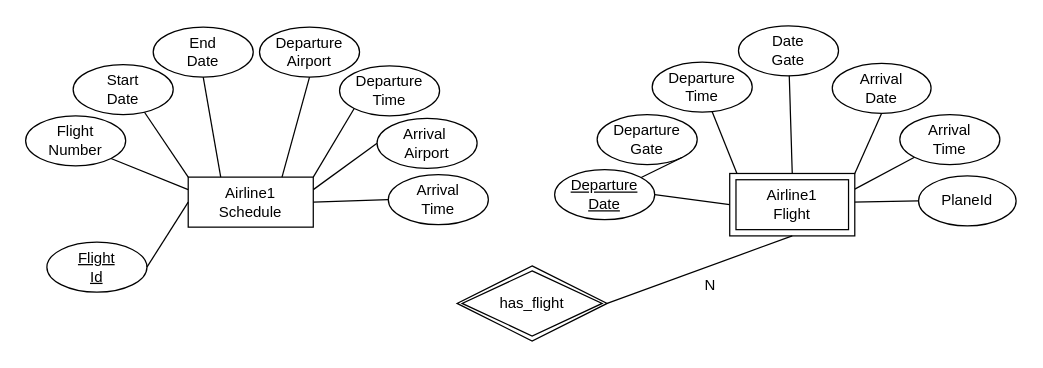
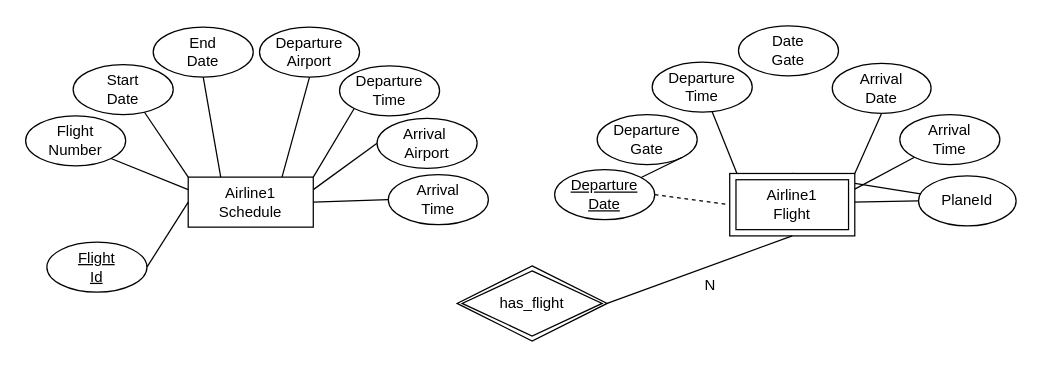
(790, 125) -> (886, 188)
(693, 200) -> (693, 200)
